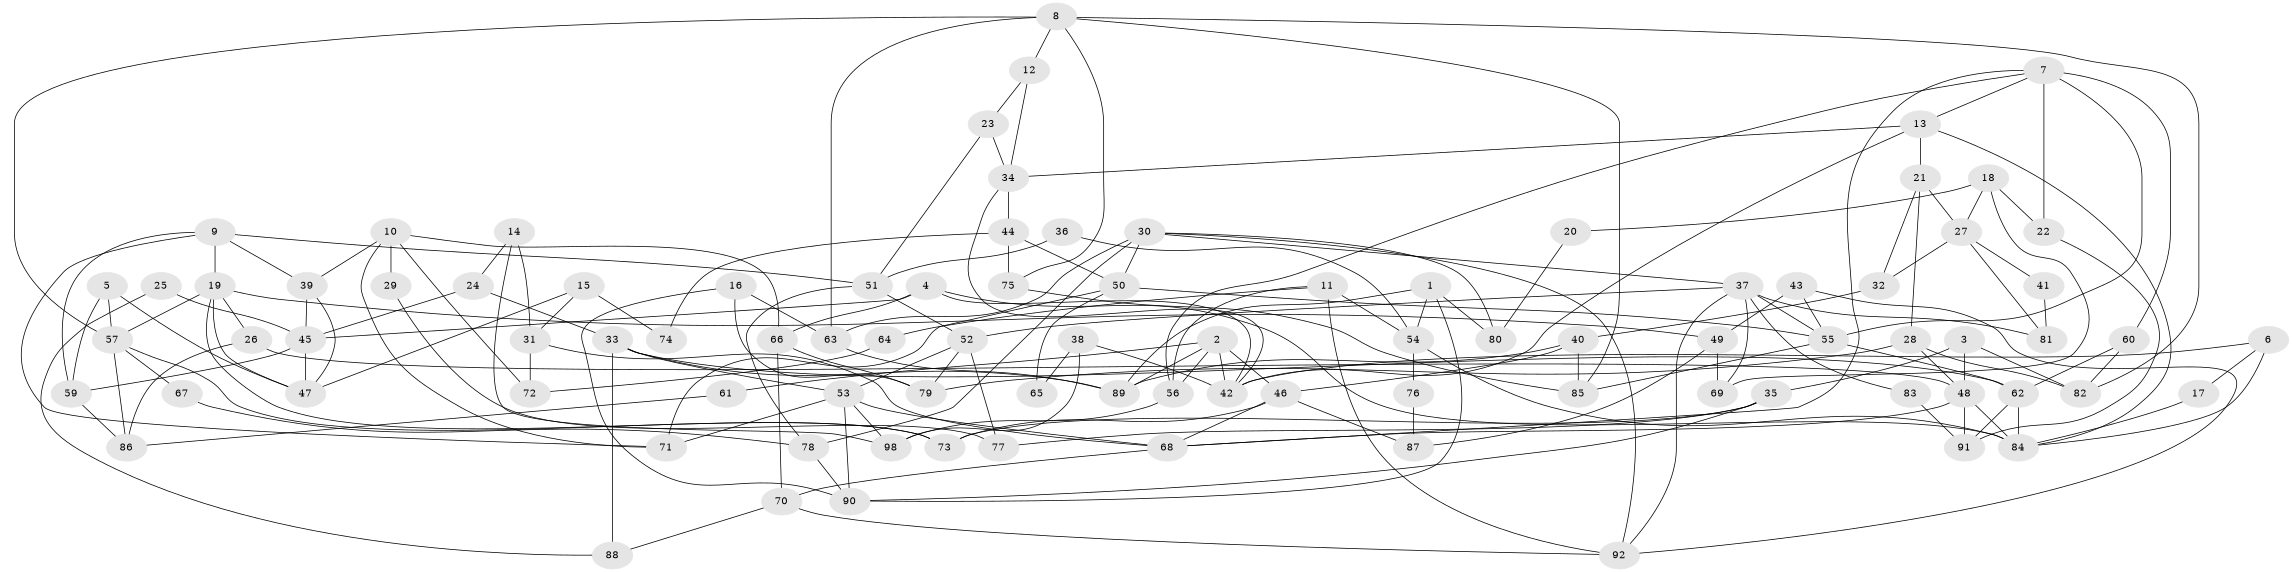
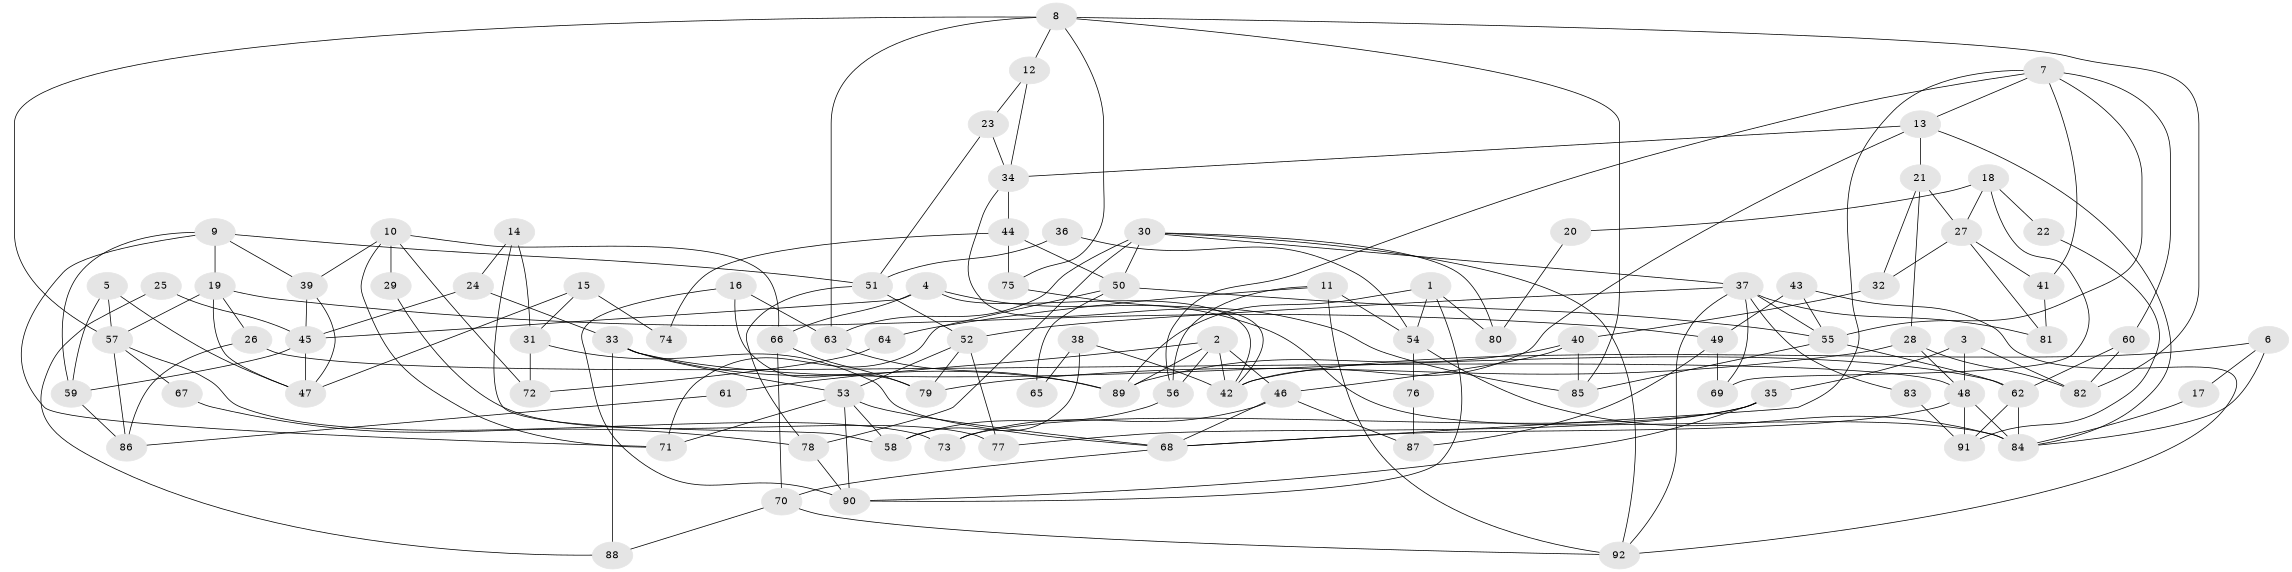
(2044, 151) -> (2076, 179)
(334, 420) -> none
(891, 448) -> (891, 448)
